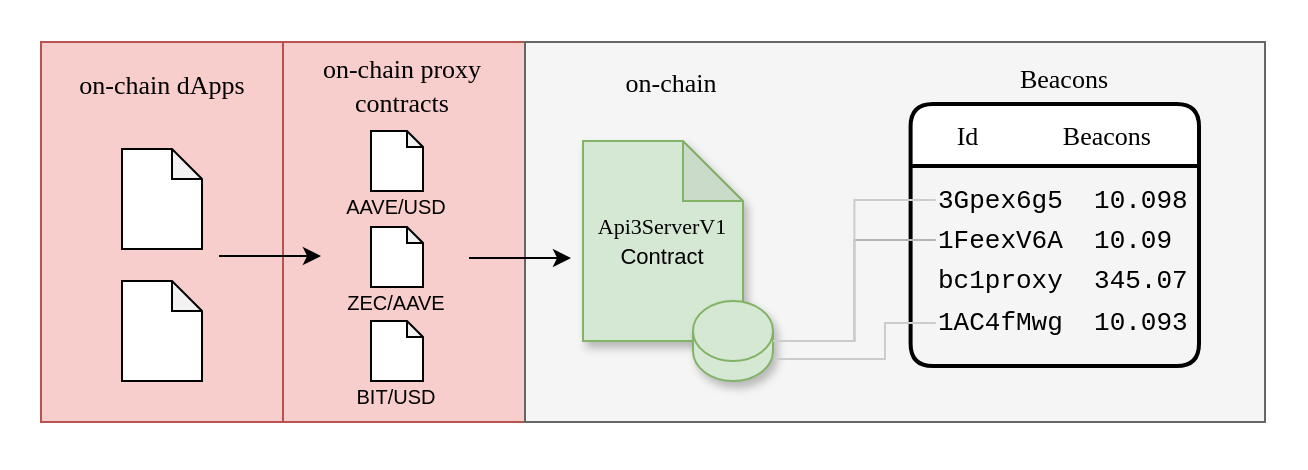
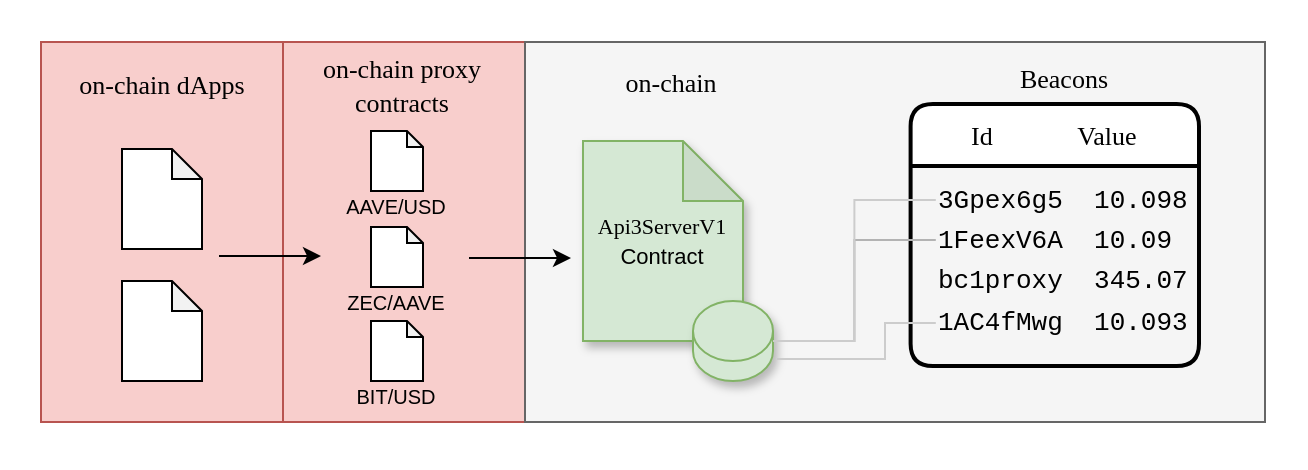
(1054, 136) -> (1054, 136)
